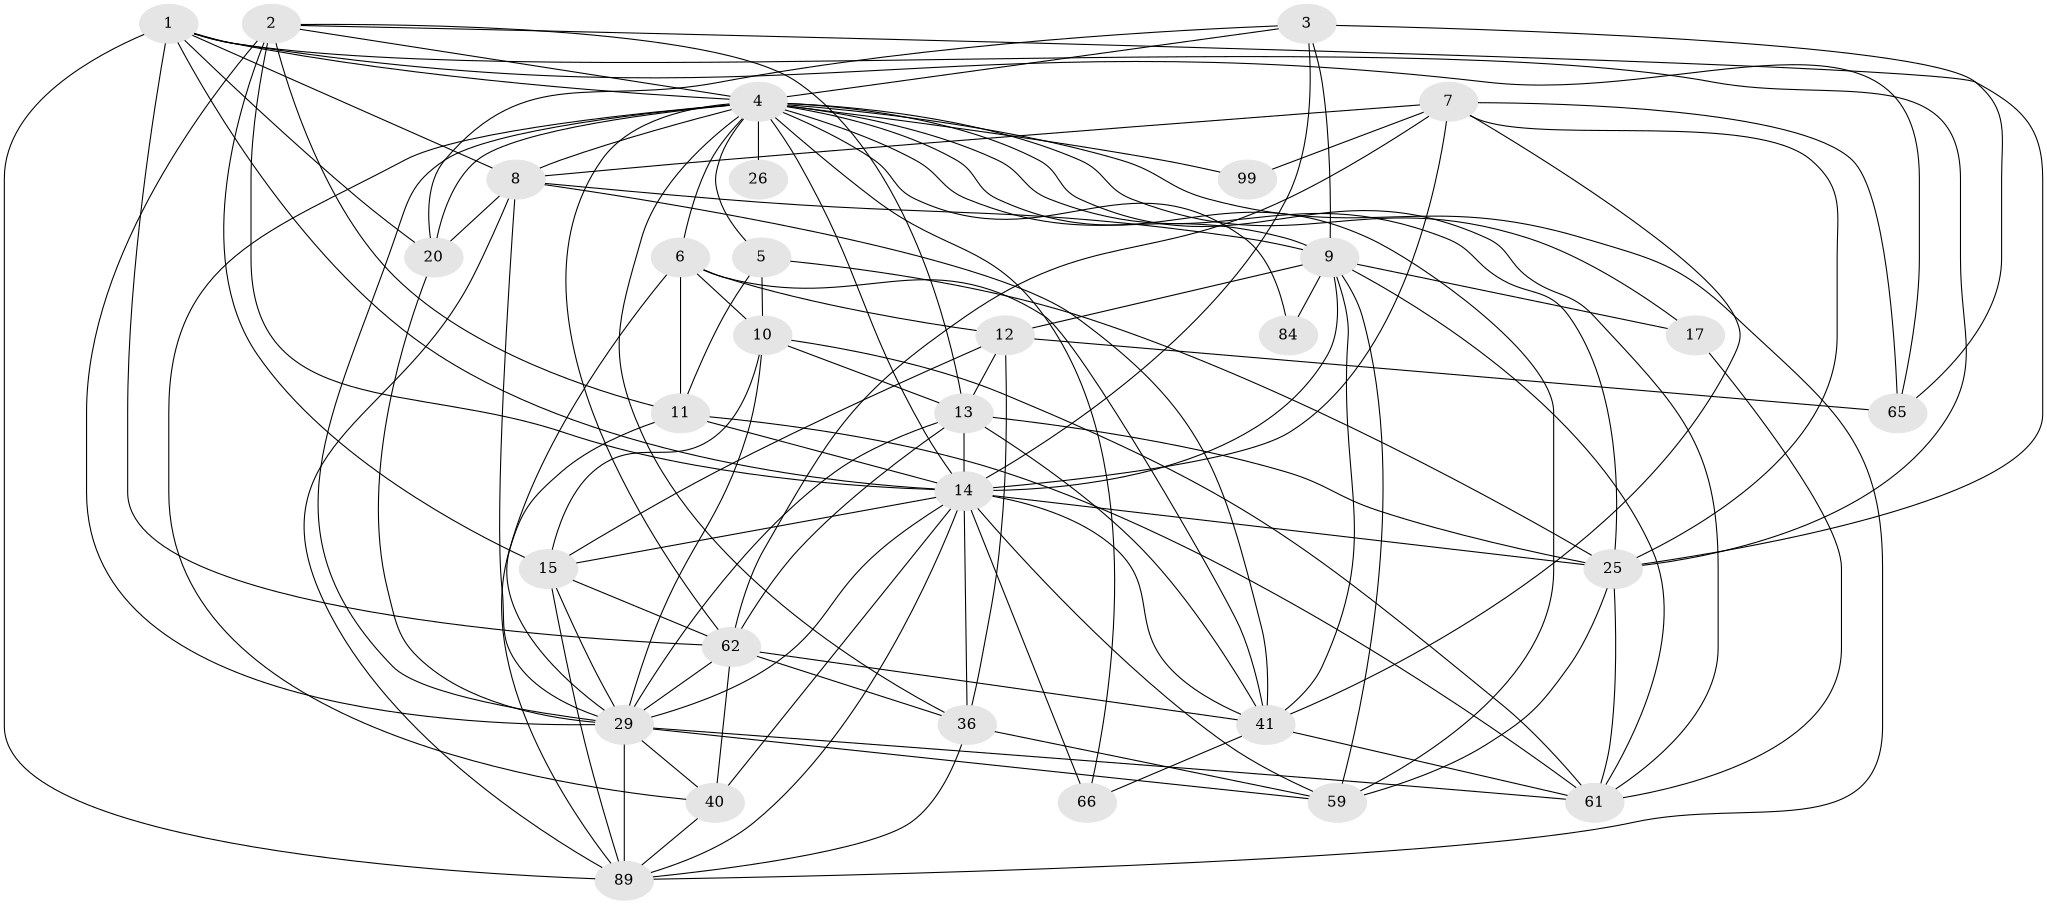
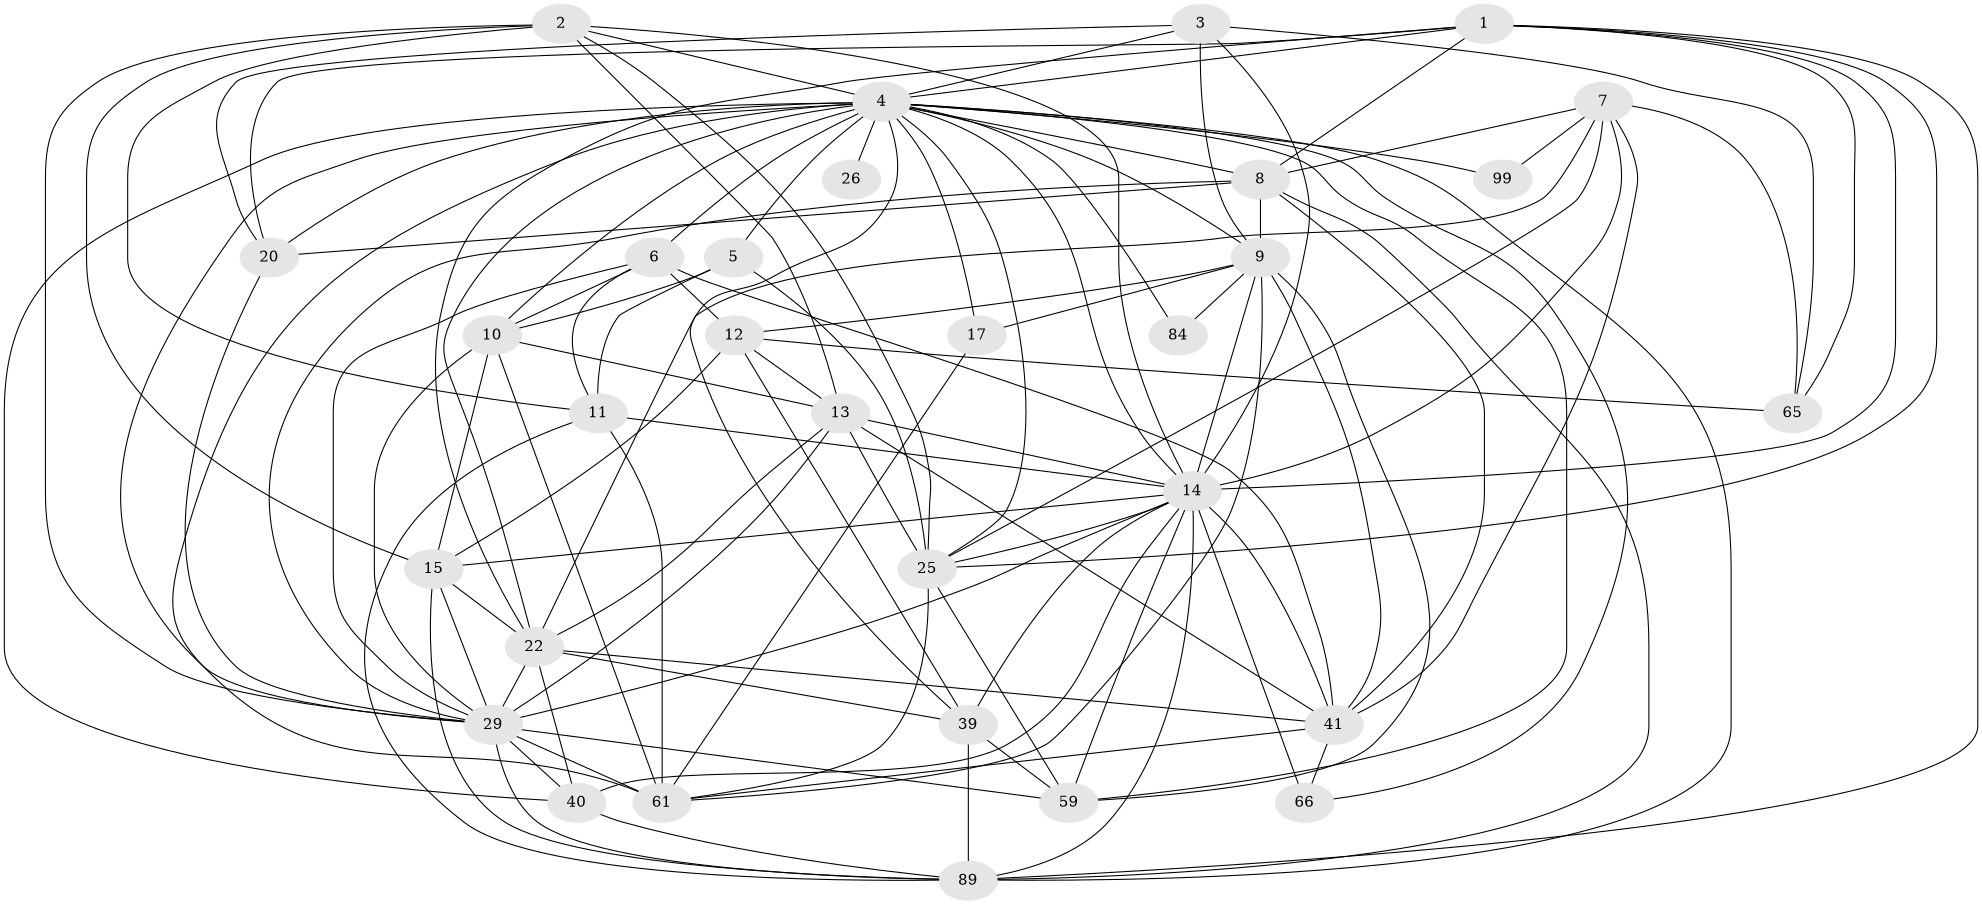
none -> (668, 191)
(731, 647) -> (534, 647)
(967, 725) -> (968, 725)
